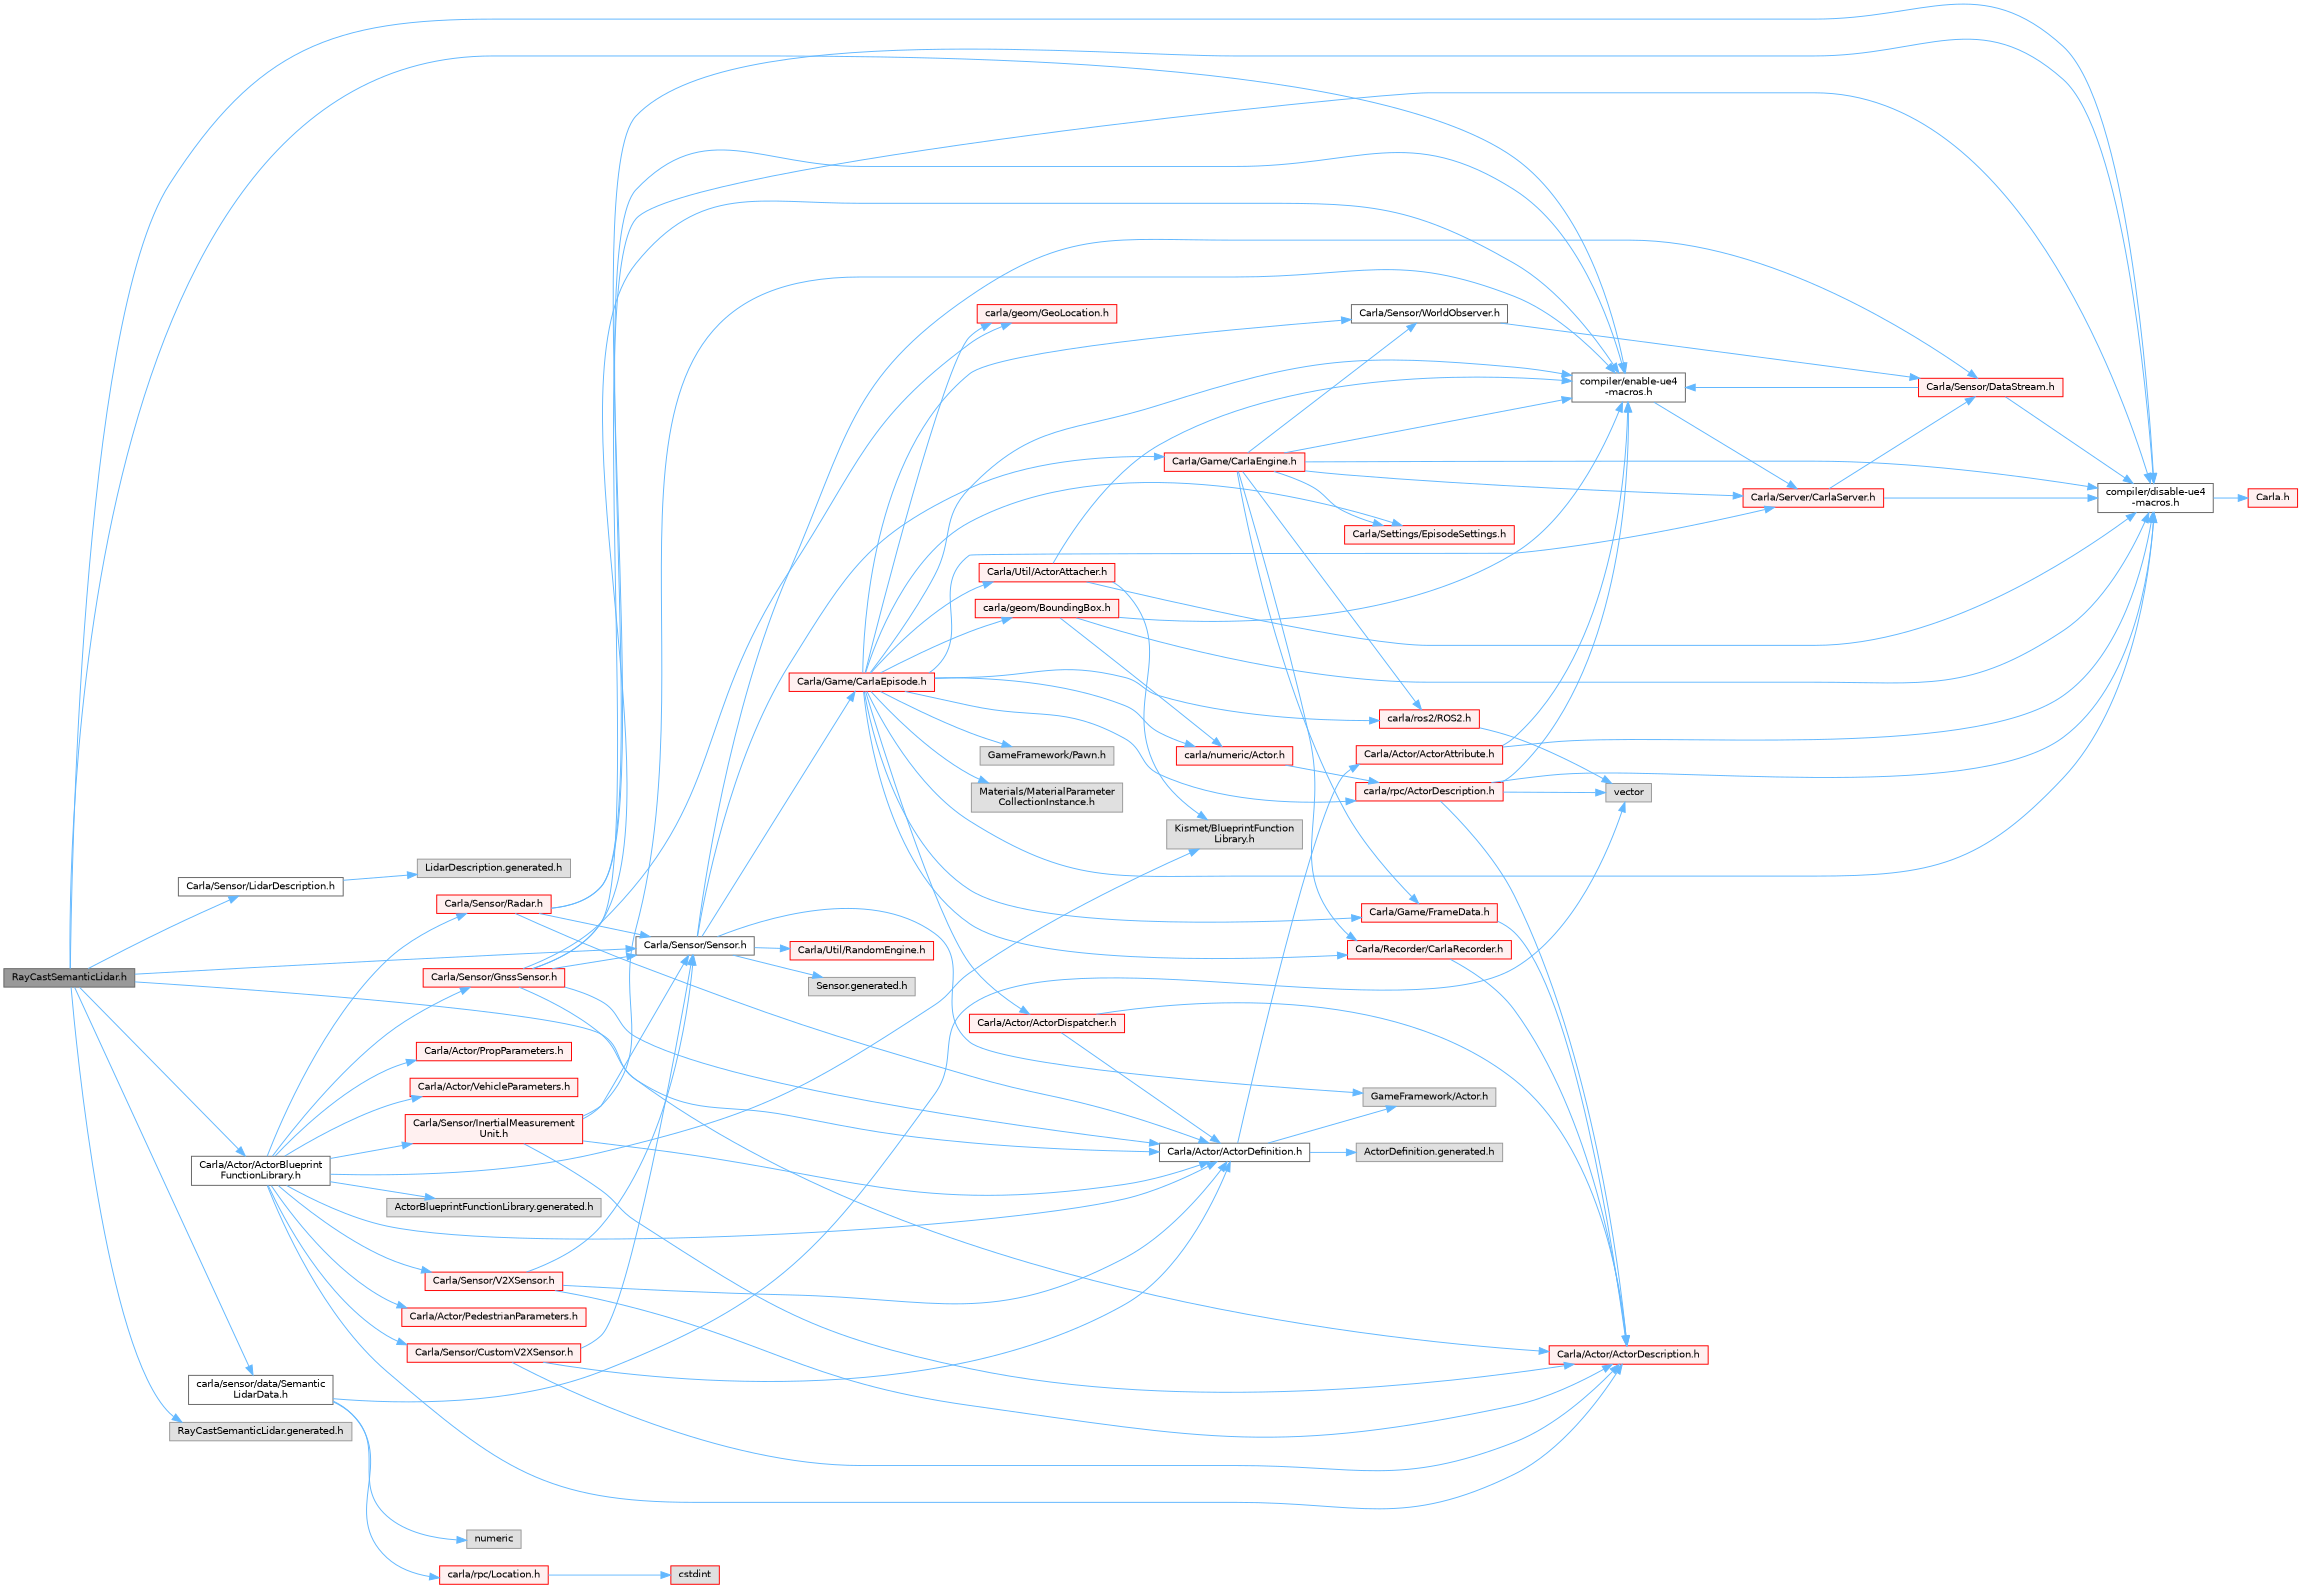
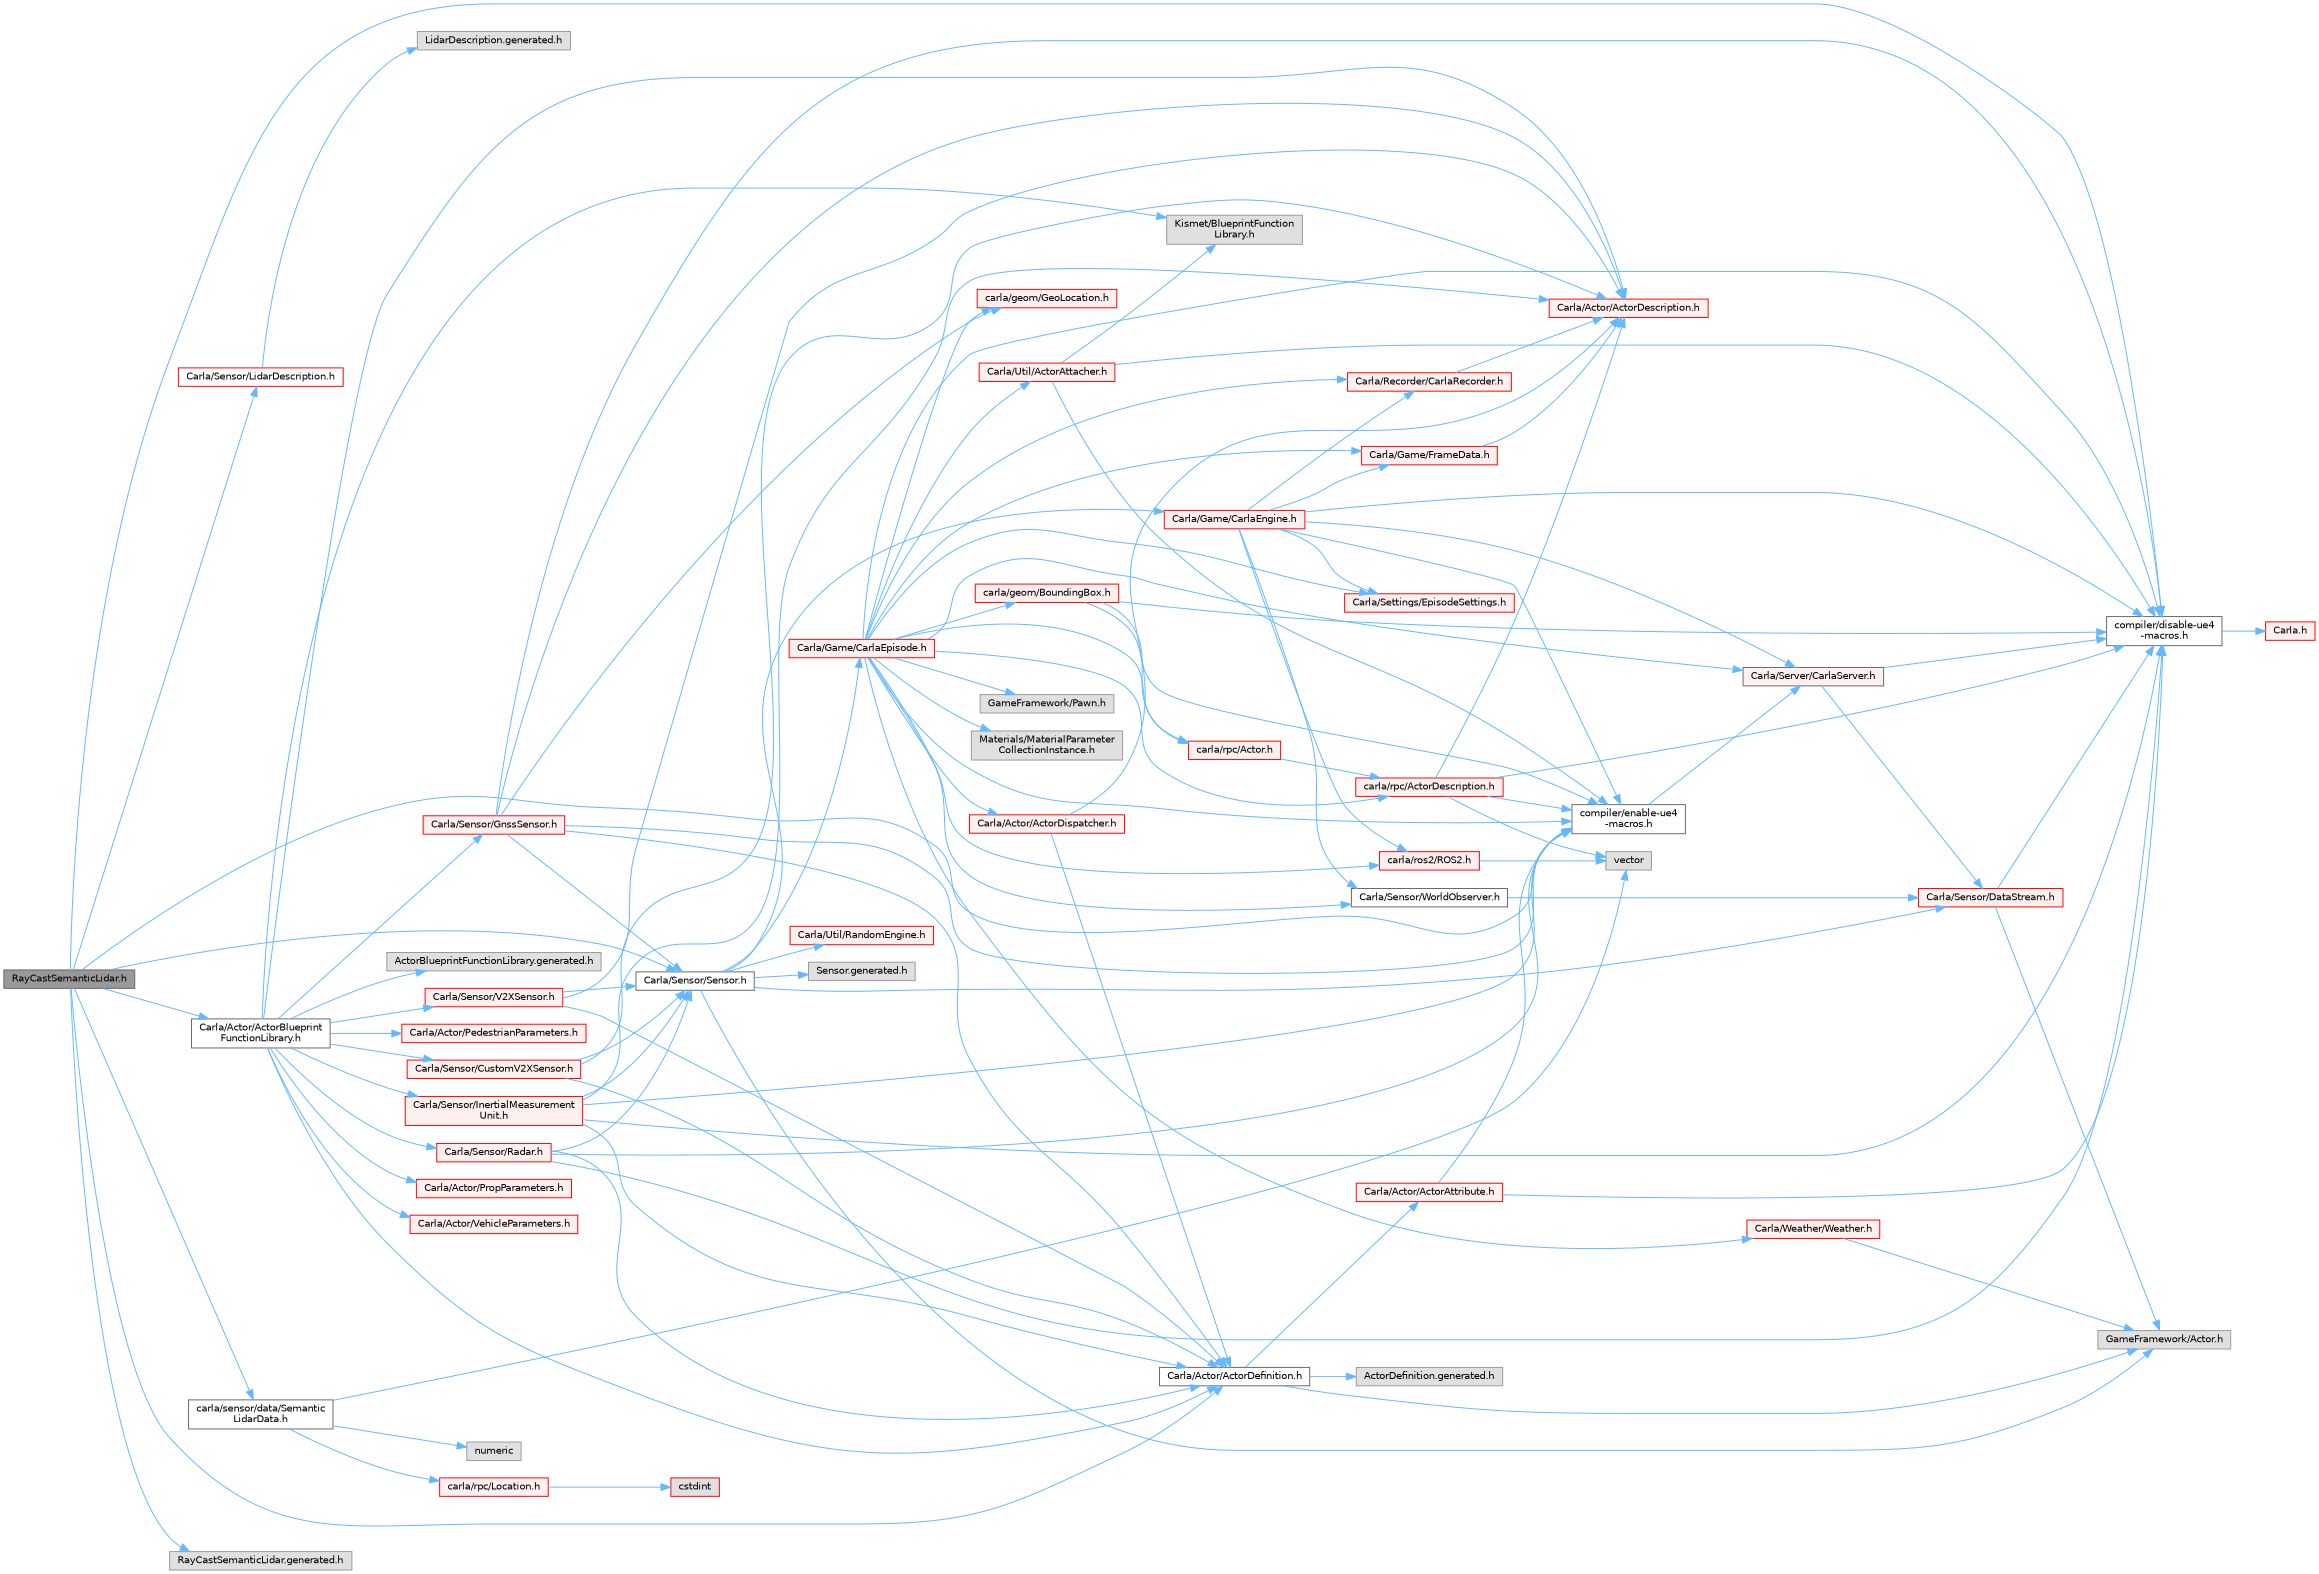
(1807, 387) -> (2076, 1114)
(1813, 498) -> (1813, 677)
(1235, 756) -> (1235, 750)
(261, 887) -> (261, 377)
none -> (1525, 1156)
none -> (1813, 1229)
